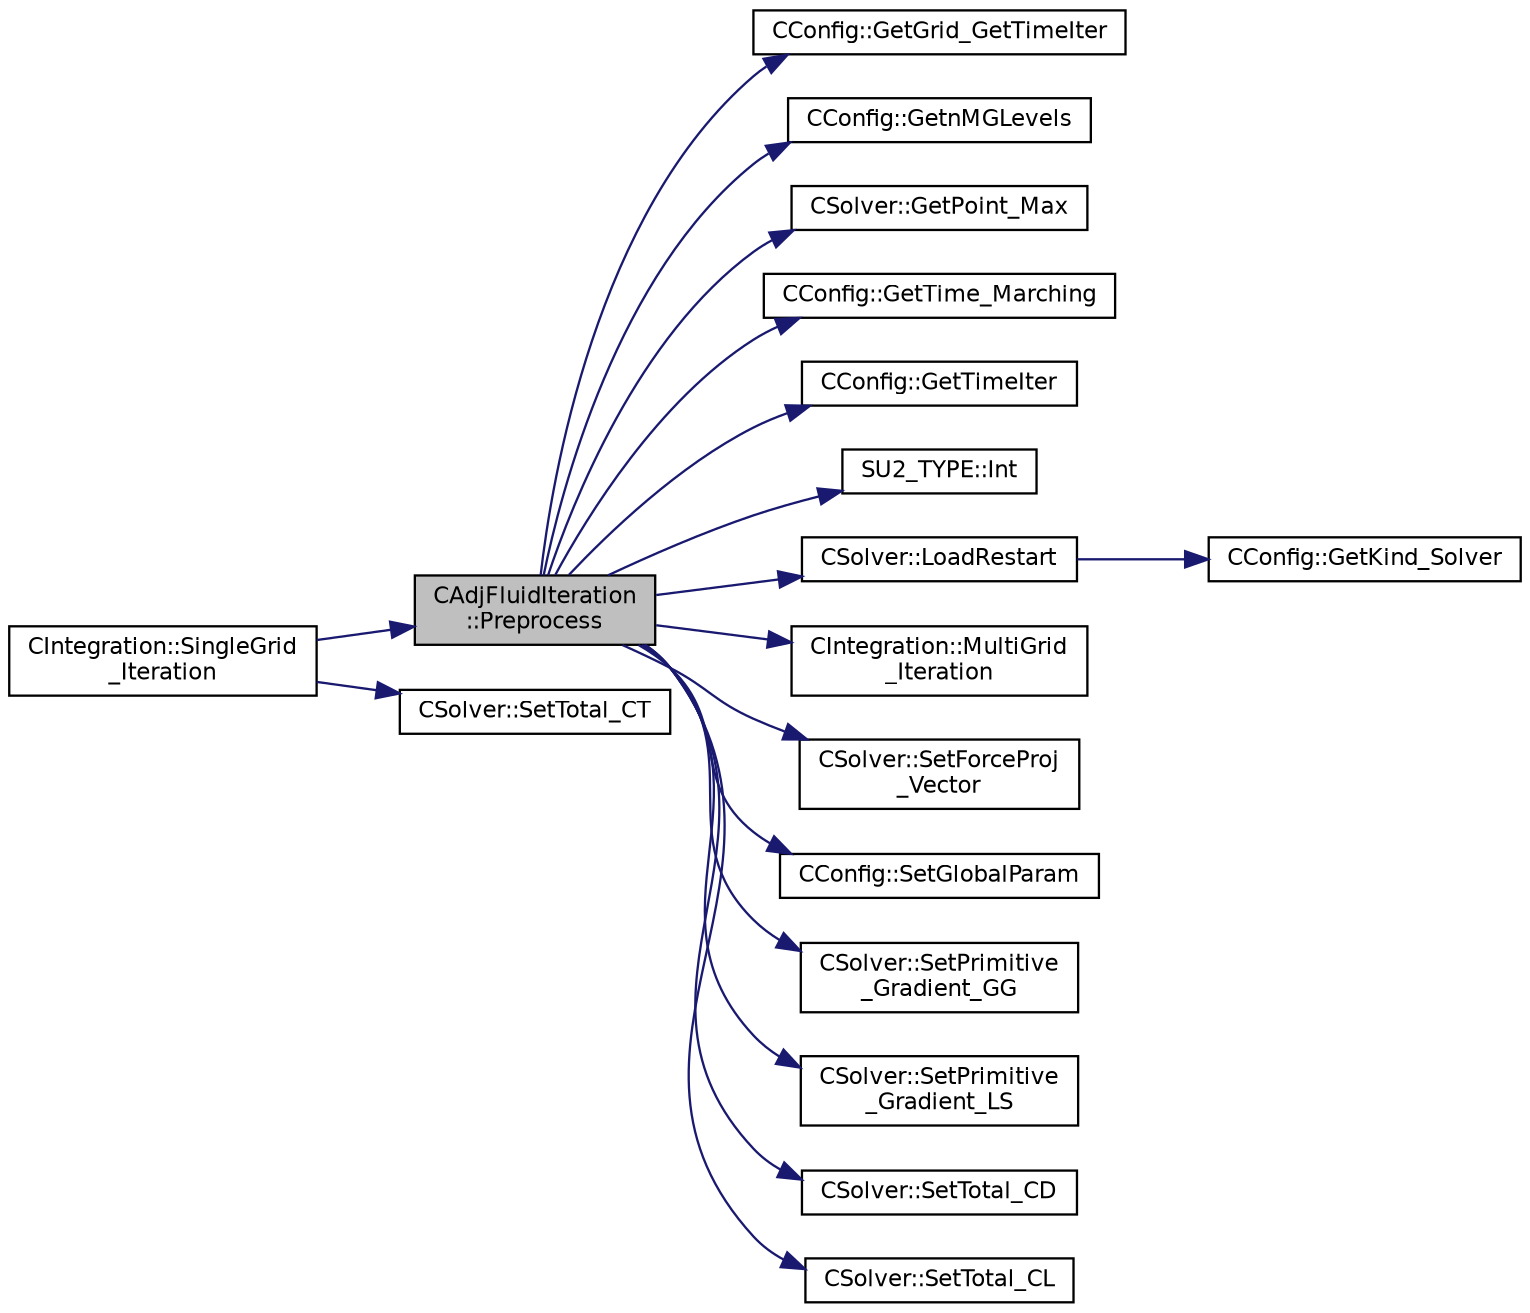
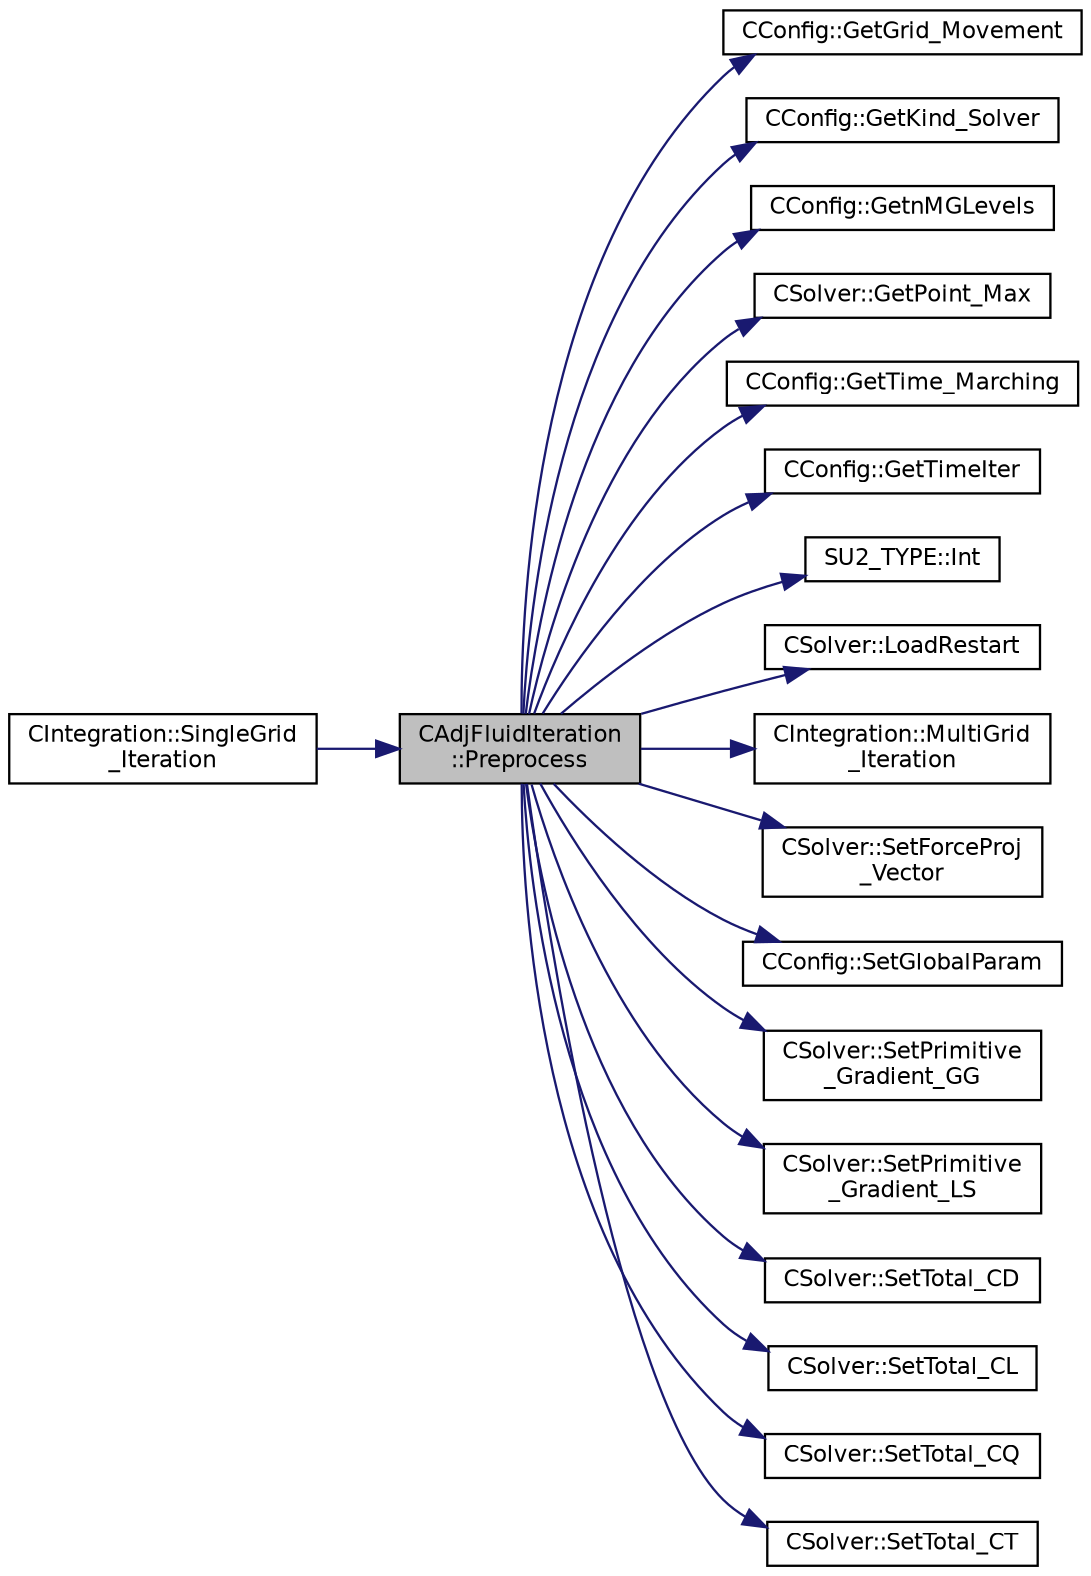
(939, 32) -> (902, 32)
(1131, 559) -> (577, 412)
(347, 686) -> (596, 1166)
none -> (902, 1456)
